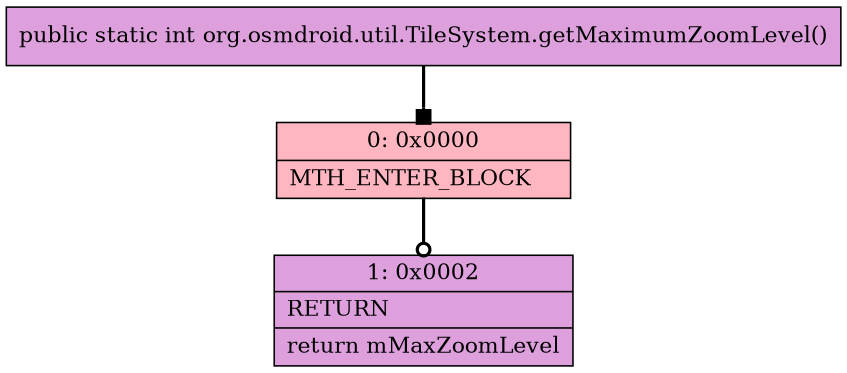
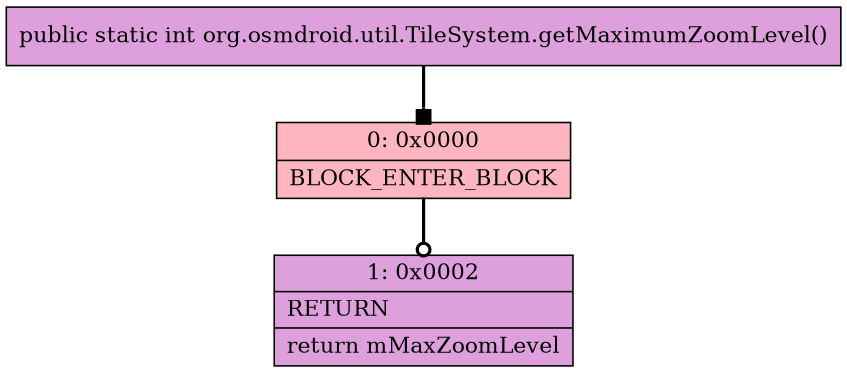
(411, 179) -> (424, 179)
